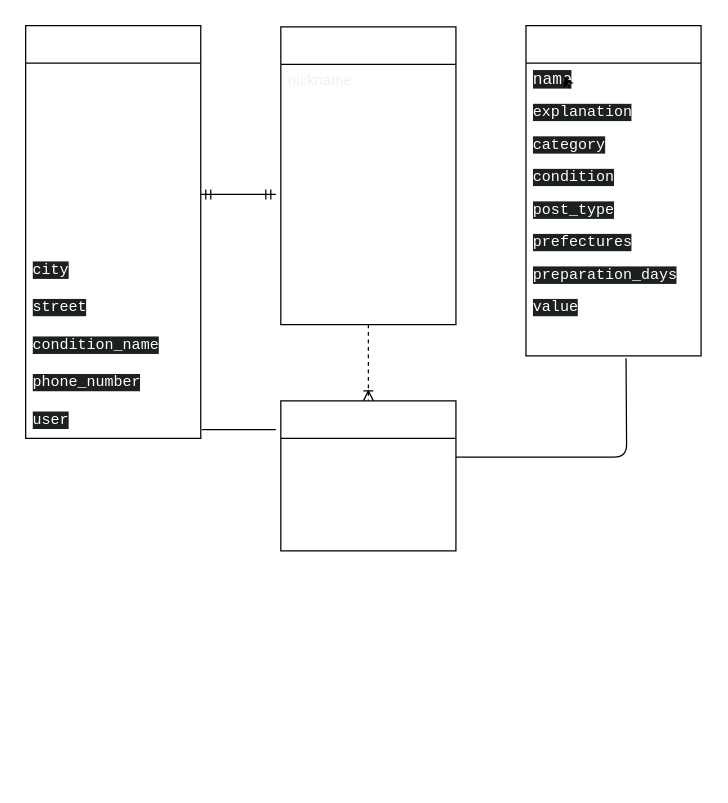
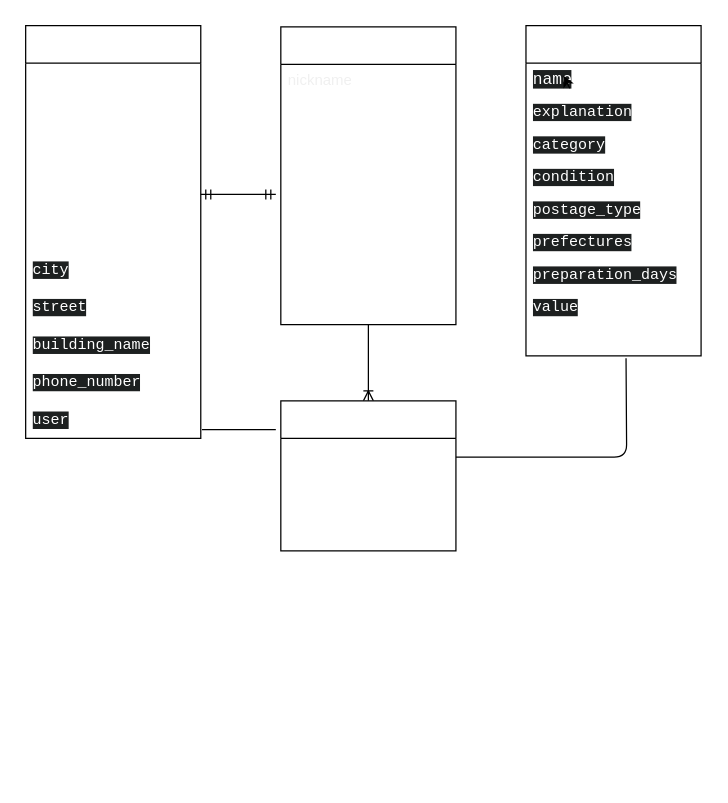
(571, 209) -> (584, 209)
(88, 344) -> (82, 344)
(368, 364) -> (368, 364)
